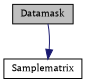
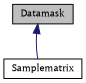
(49, 37) -> (36, 46)
